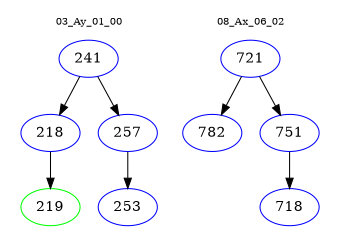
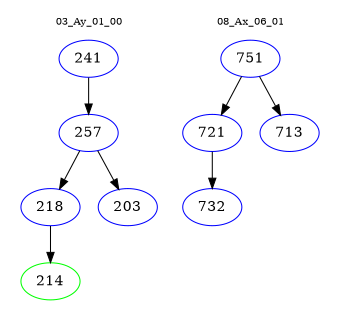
(251, 22) -> (251, 22)
(72, 91) -> (72, 165)
(267, 91) -> (234, 91)
(212, 133) -> (212, 207)
(50, 207) -> (50, 281)
(128, 207) -> (128, 207)
(290, 207) -> (290, 133)
